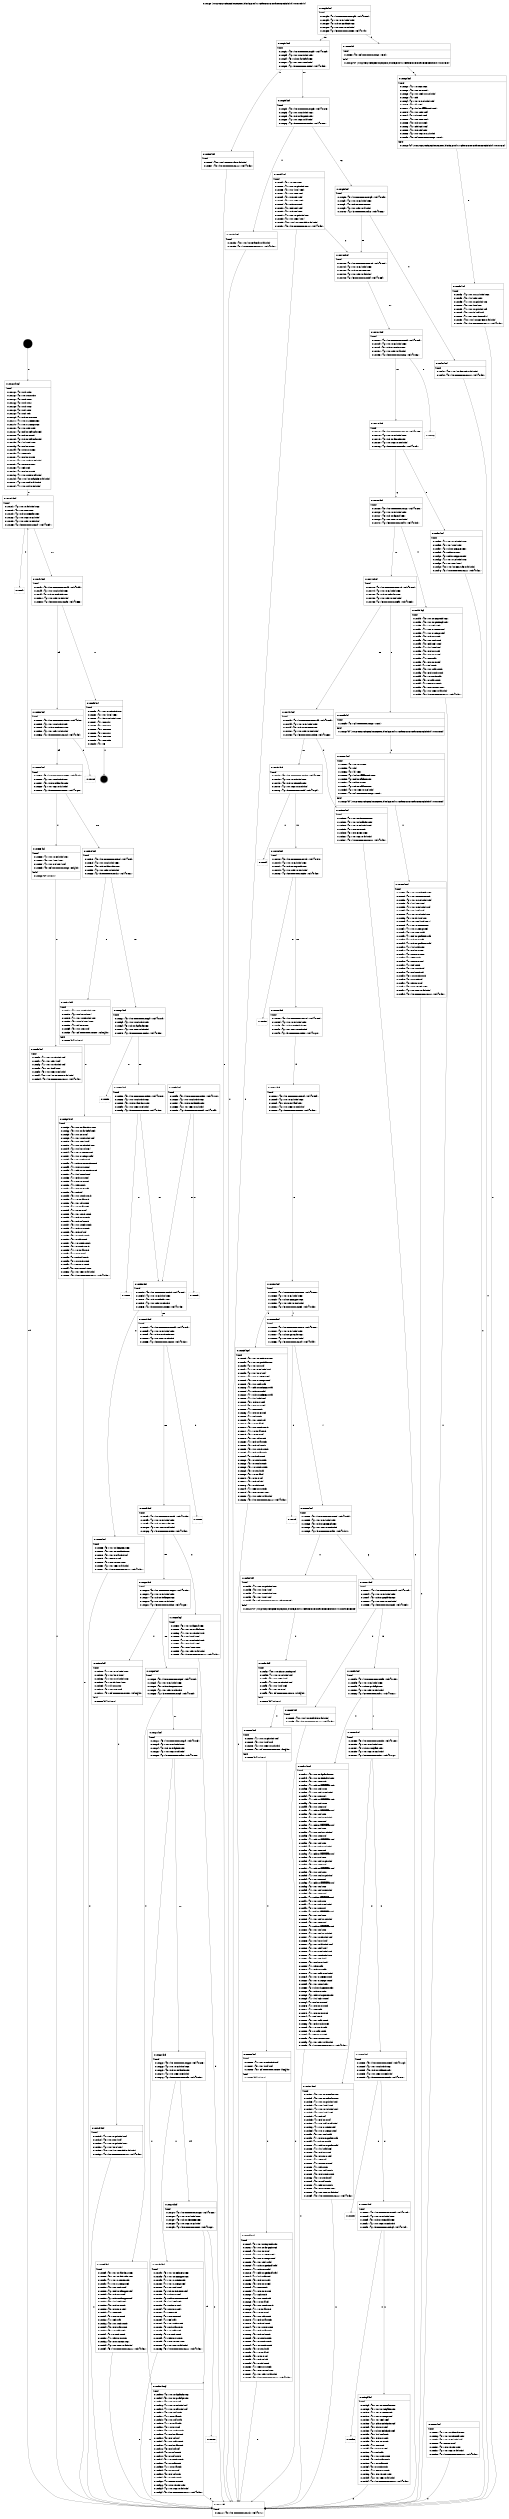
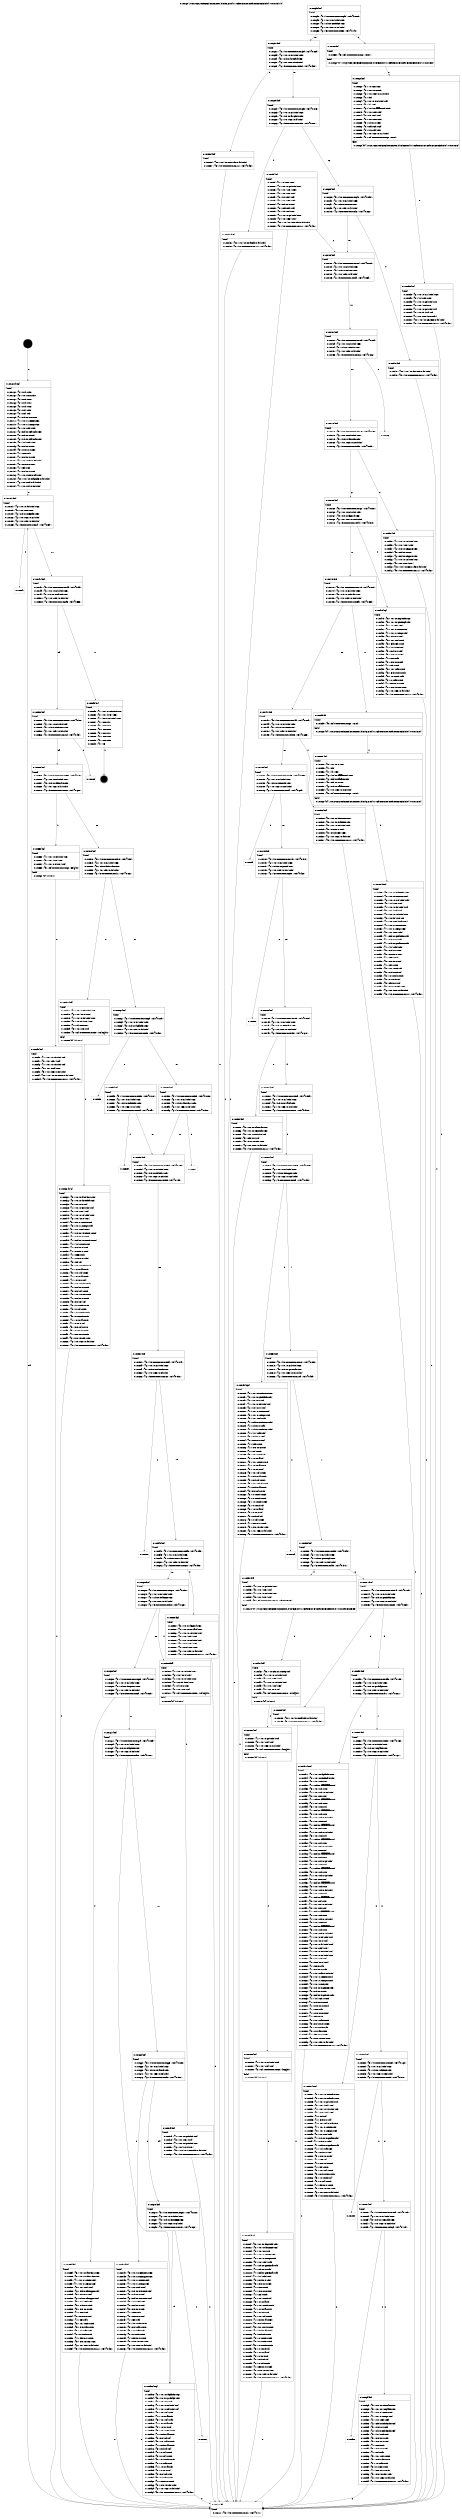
none -> (262, 1074)
(118, 1555) -> none
